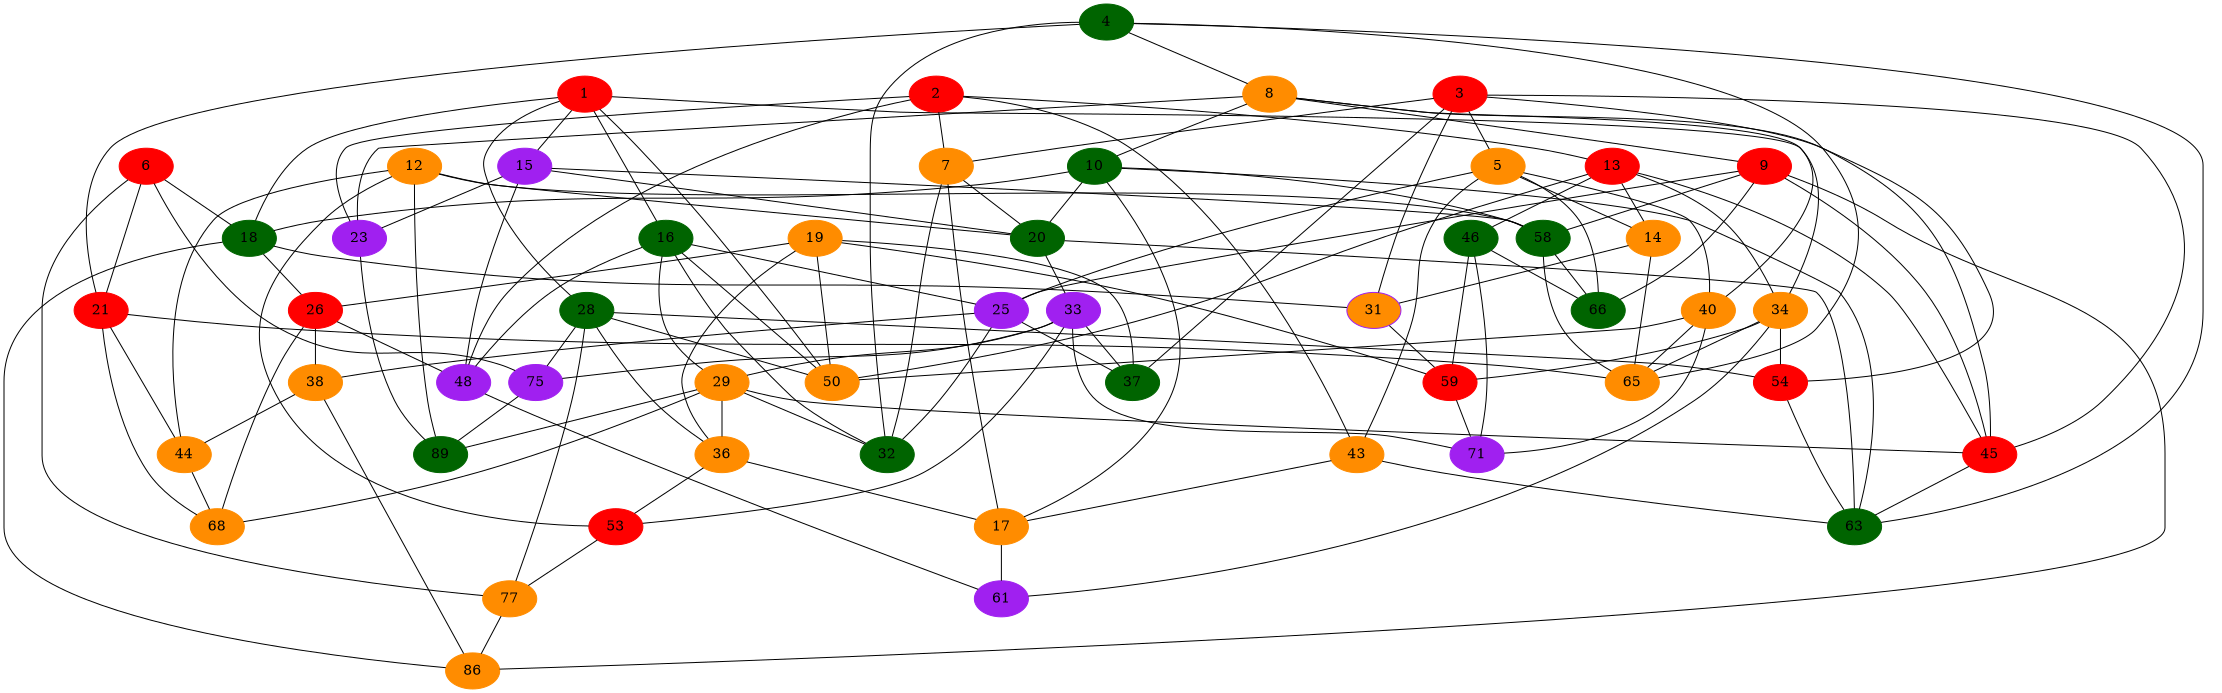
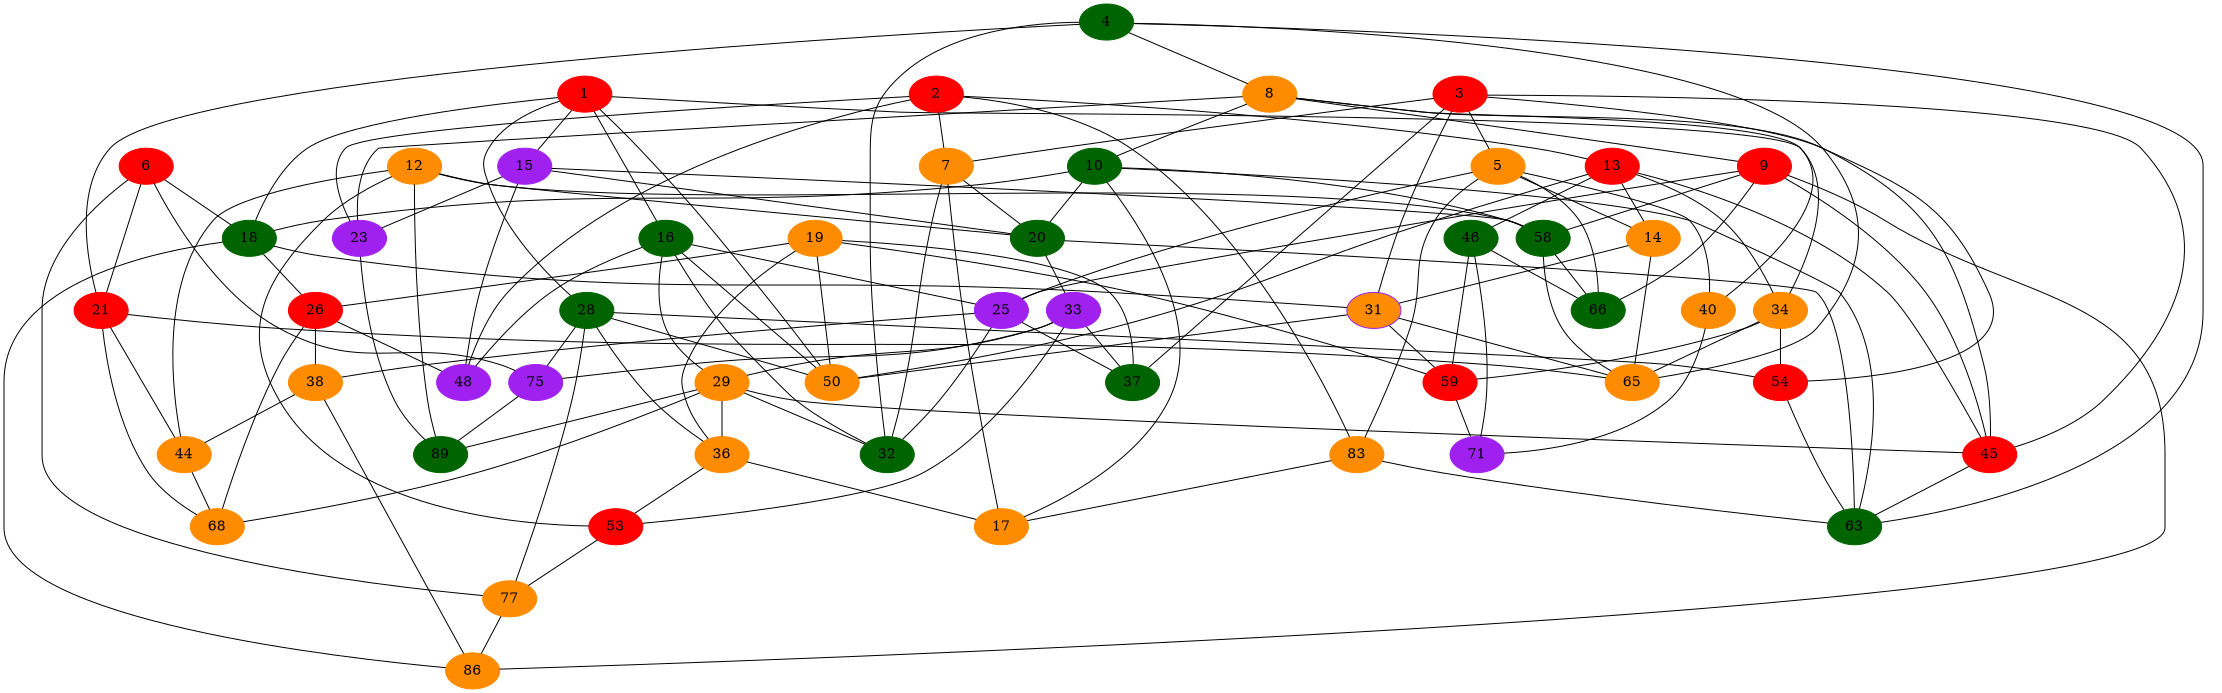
(1677, 340) -> (1503, 346)
(1210, 357) -> (1054, 353)
(1233, 431) -> none
(1357, 455) -> (1357, 455)
(1001, 599) -> none
